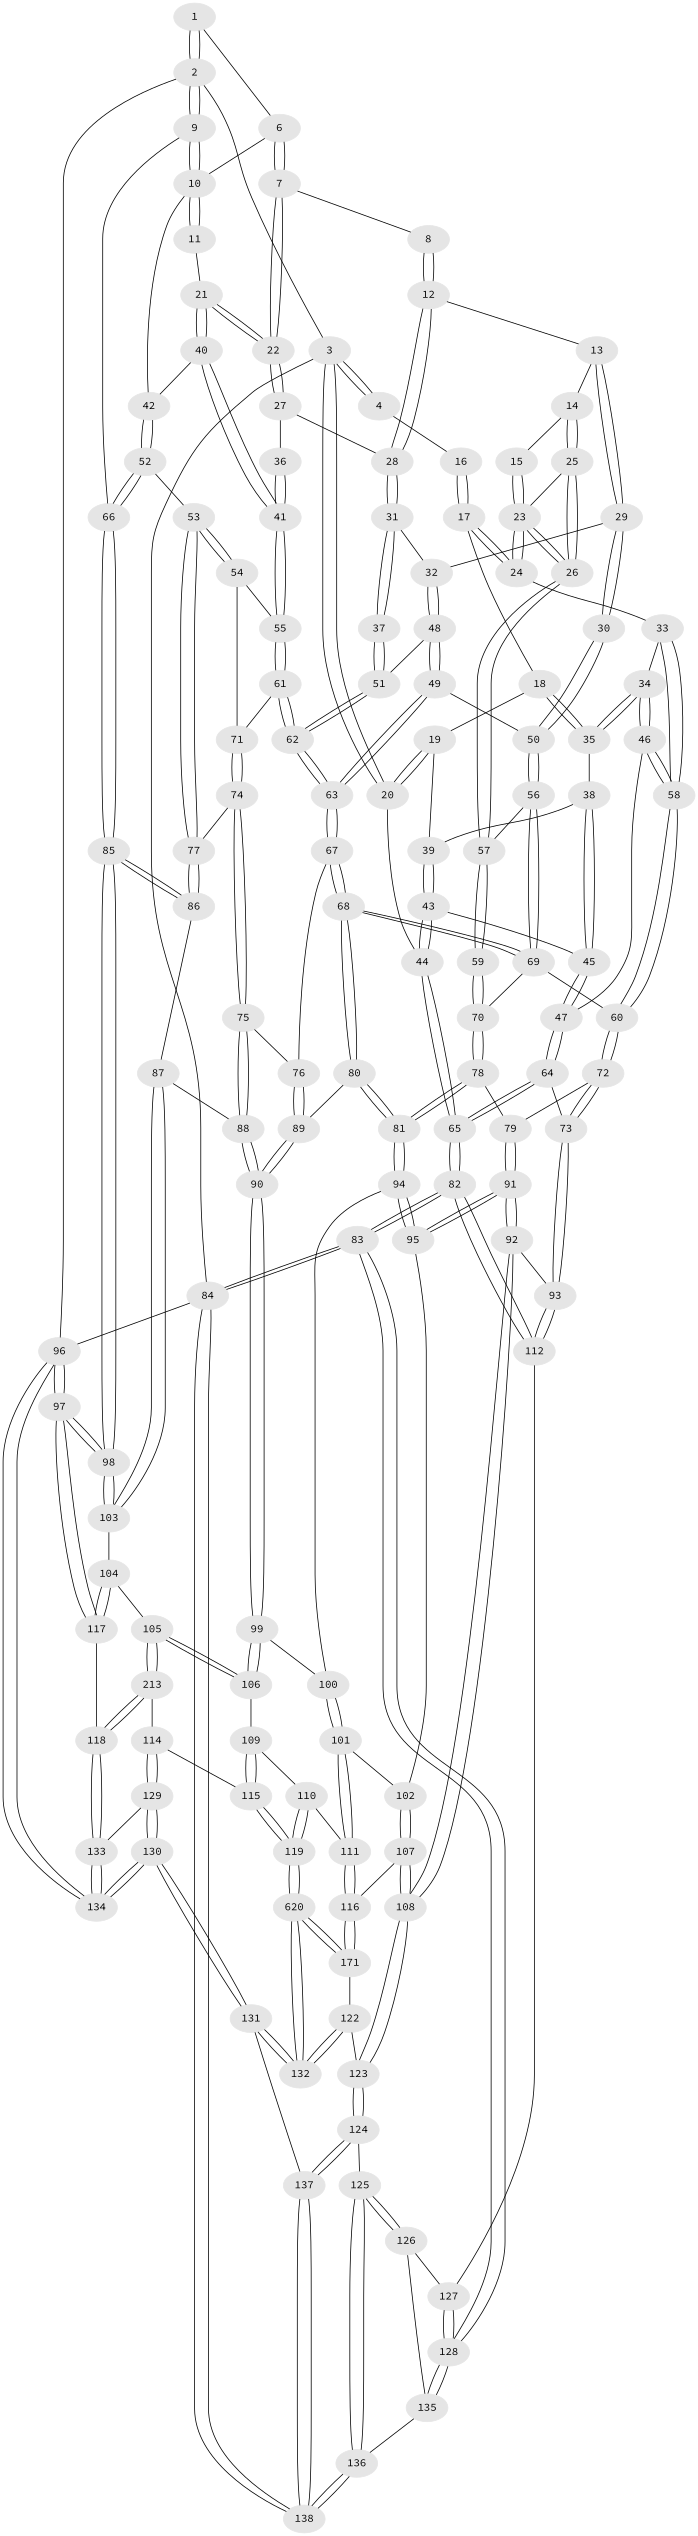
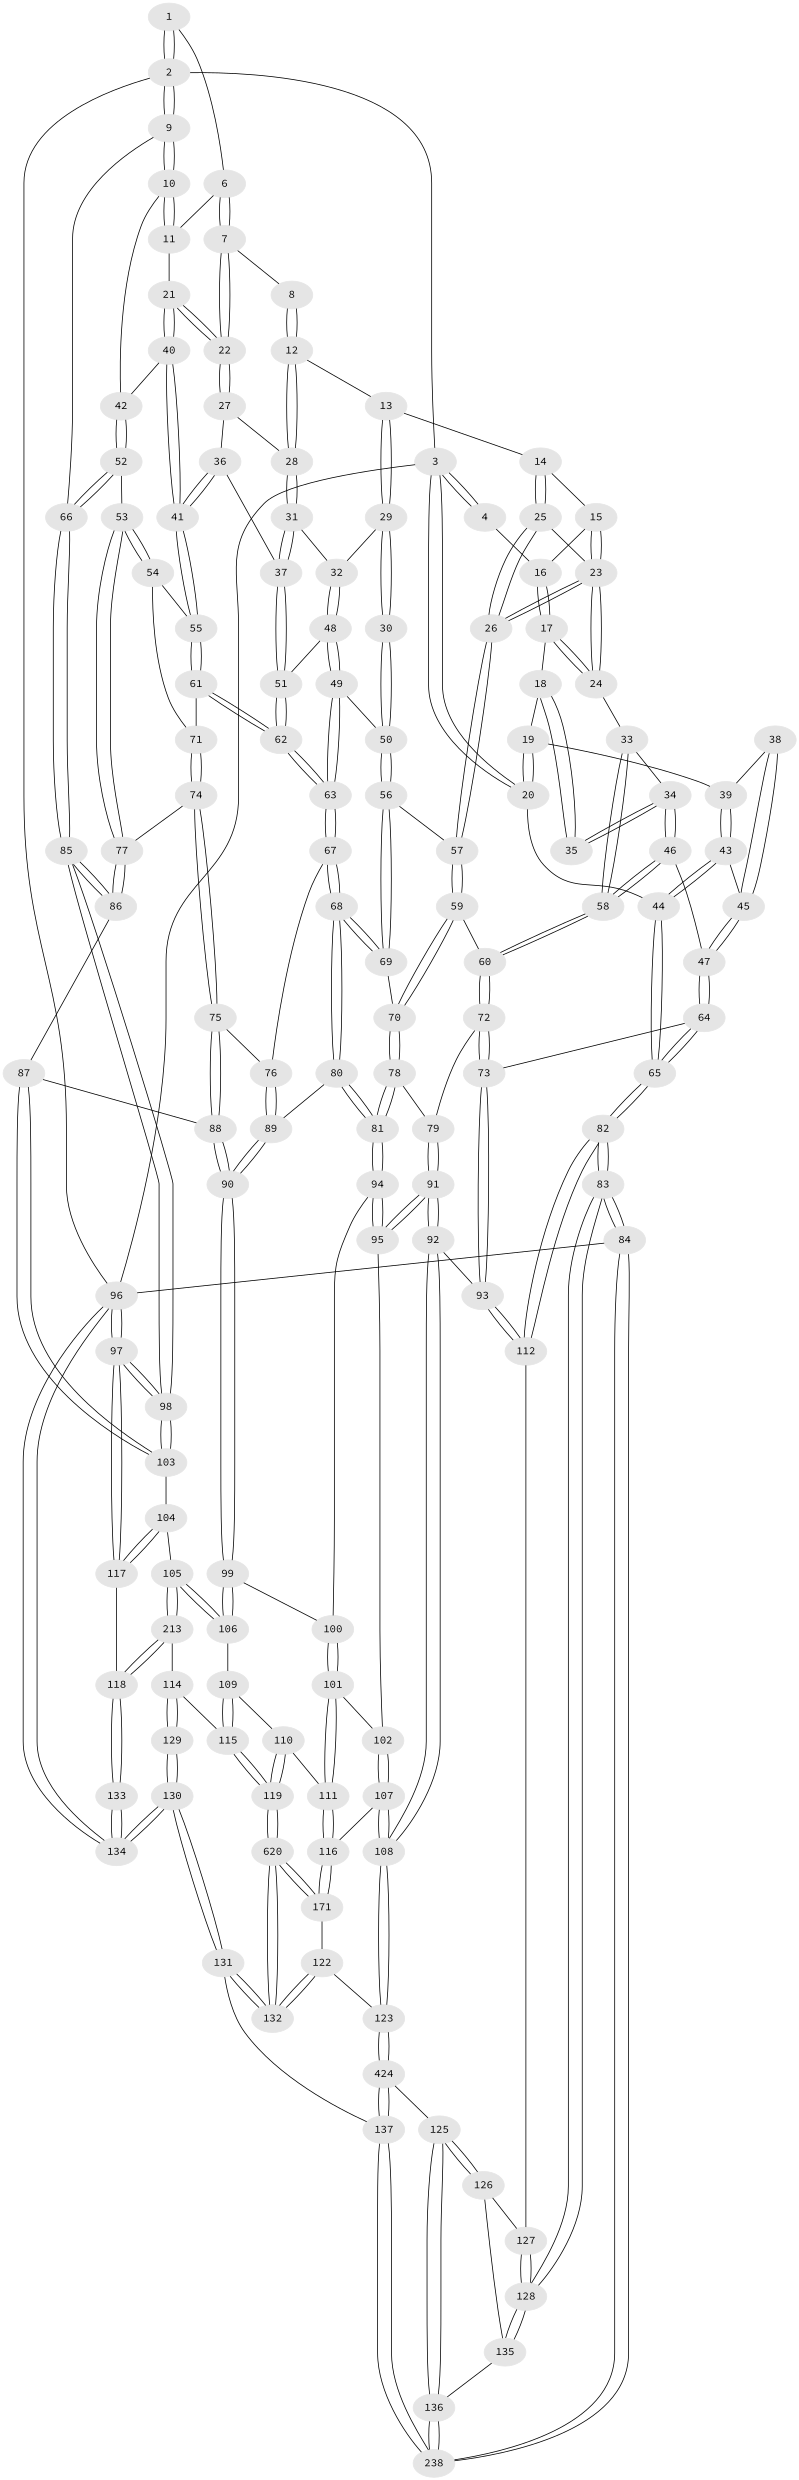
(233, 159) -> (197, 212)
none -> (248, 513)
none -> (572, 542)
(589, 768) -> none
(151, 789) -> (236, 822)
(567, 985) -> (471, 934)
(124, 1824) -> none
(358, 2130) -> (384, 2074)
(304, 2519) -> (434, 2463)
